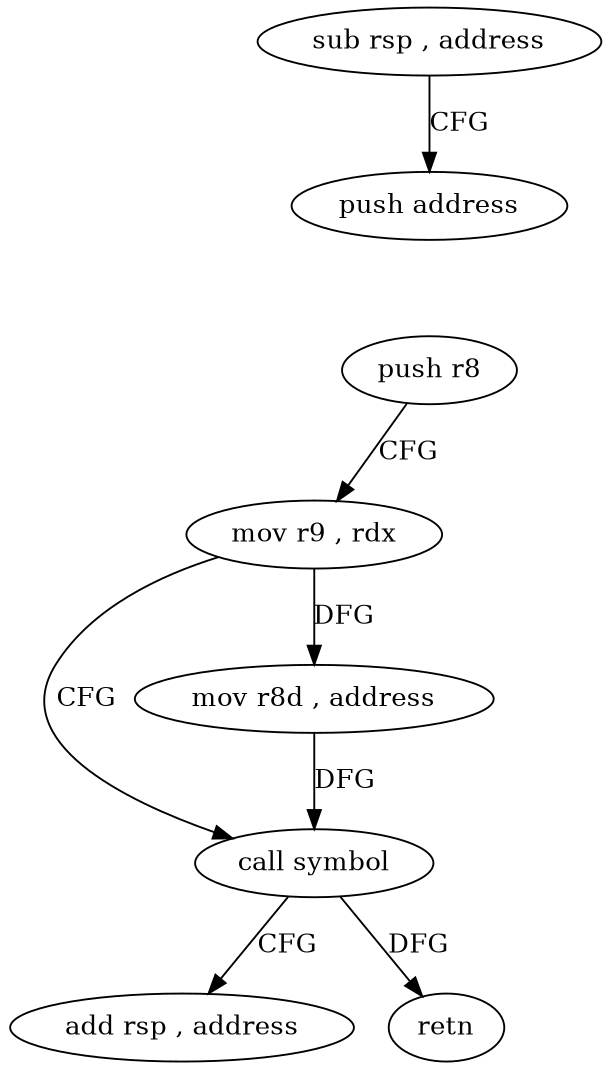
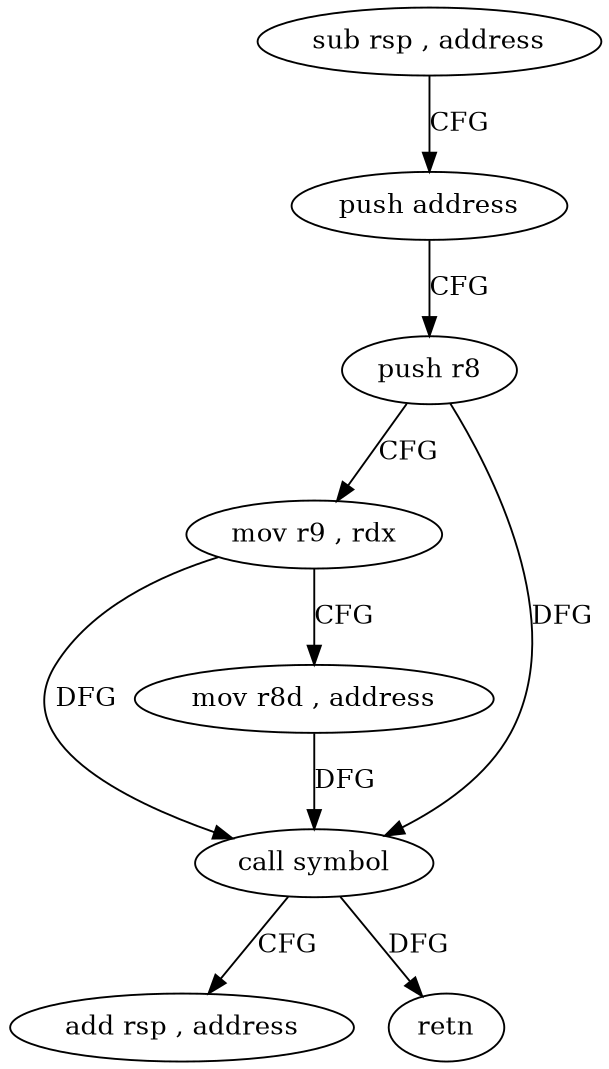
none -> (429, 279)
(344, 617) -> (344, 617)
none -> (532, 635)
(87, 699) -> (87, 699)
